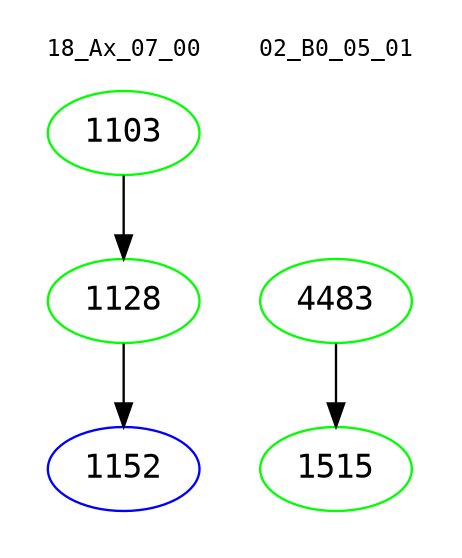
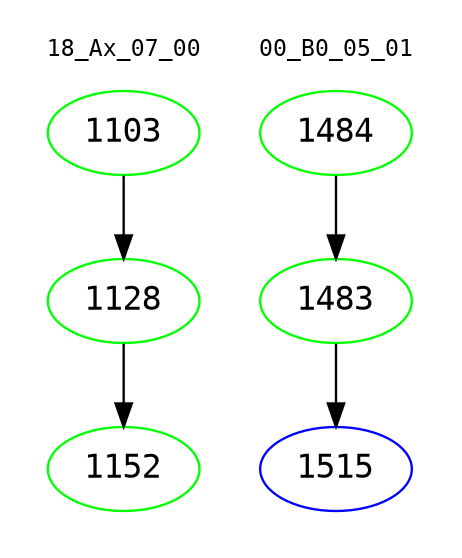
(337, 50) -> (337, 50)
none -> (336, 133)
(336, 301) -> (336, 301)
(124, 469) -> (124, 469)
(336, 469) -> (336, 469)
